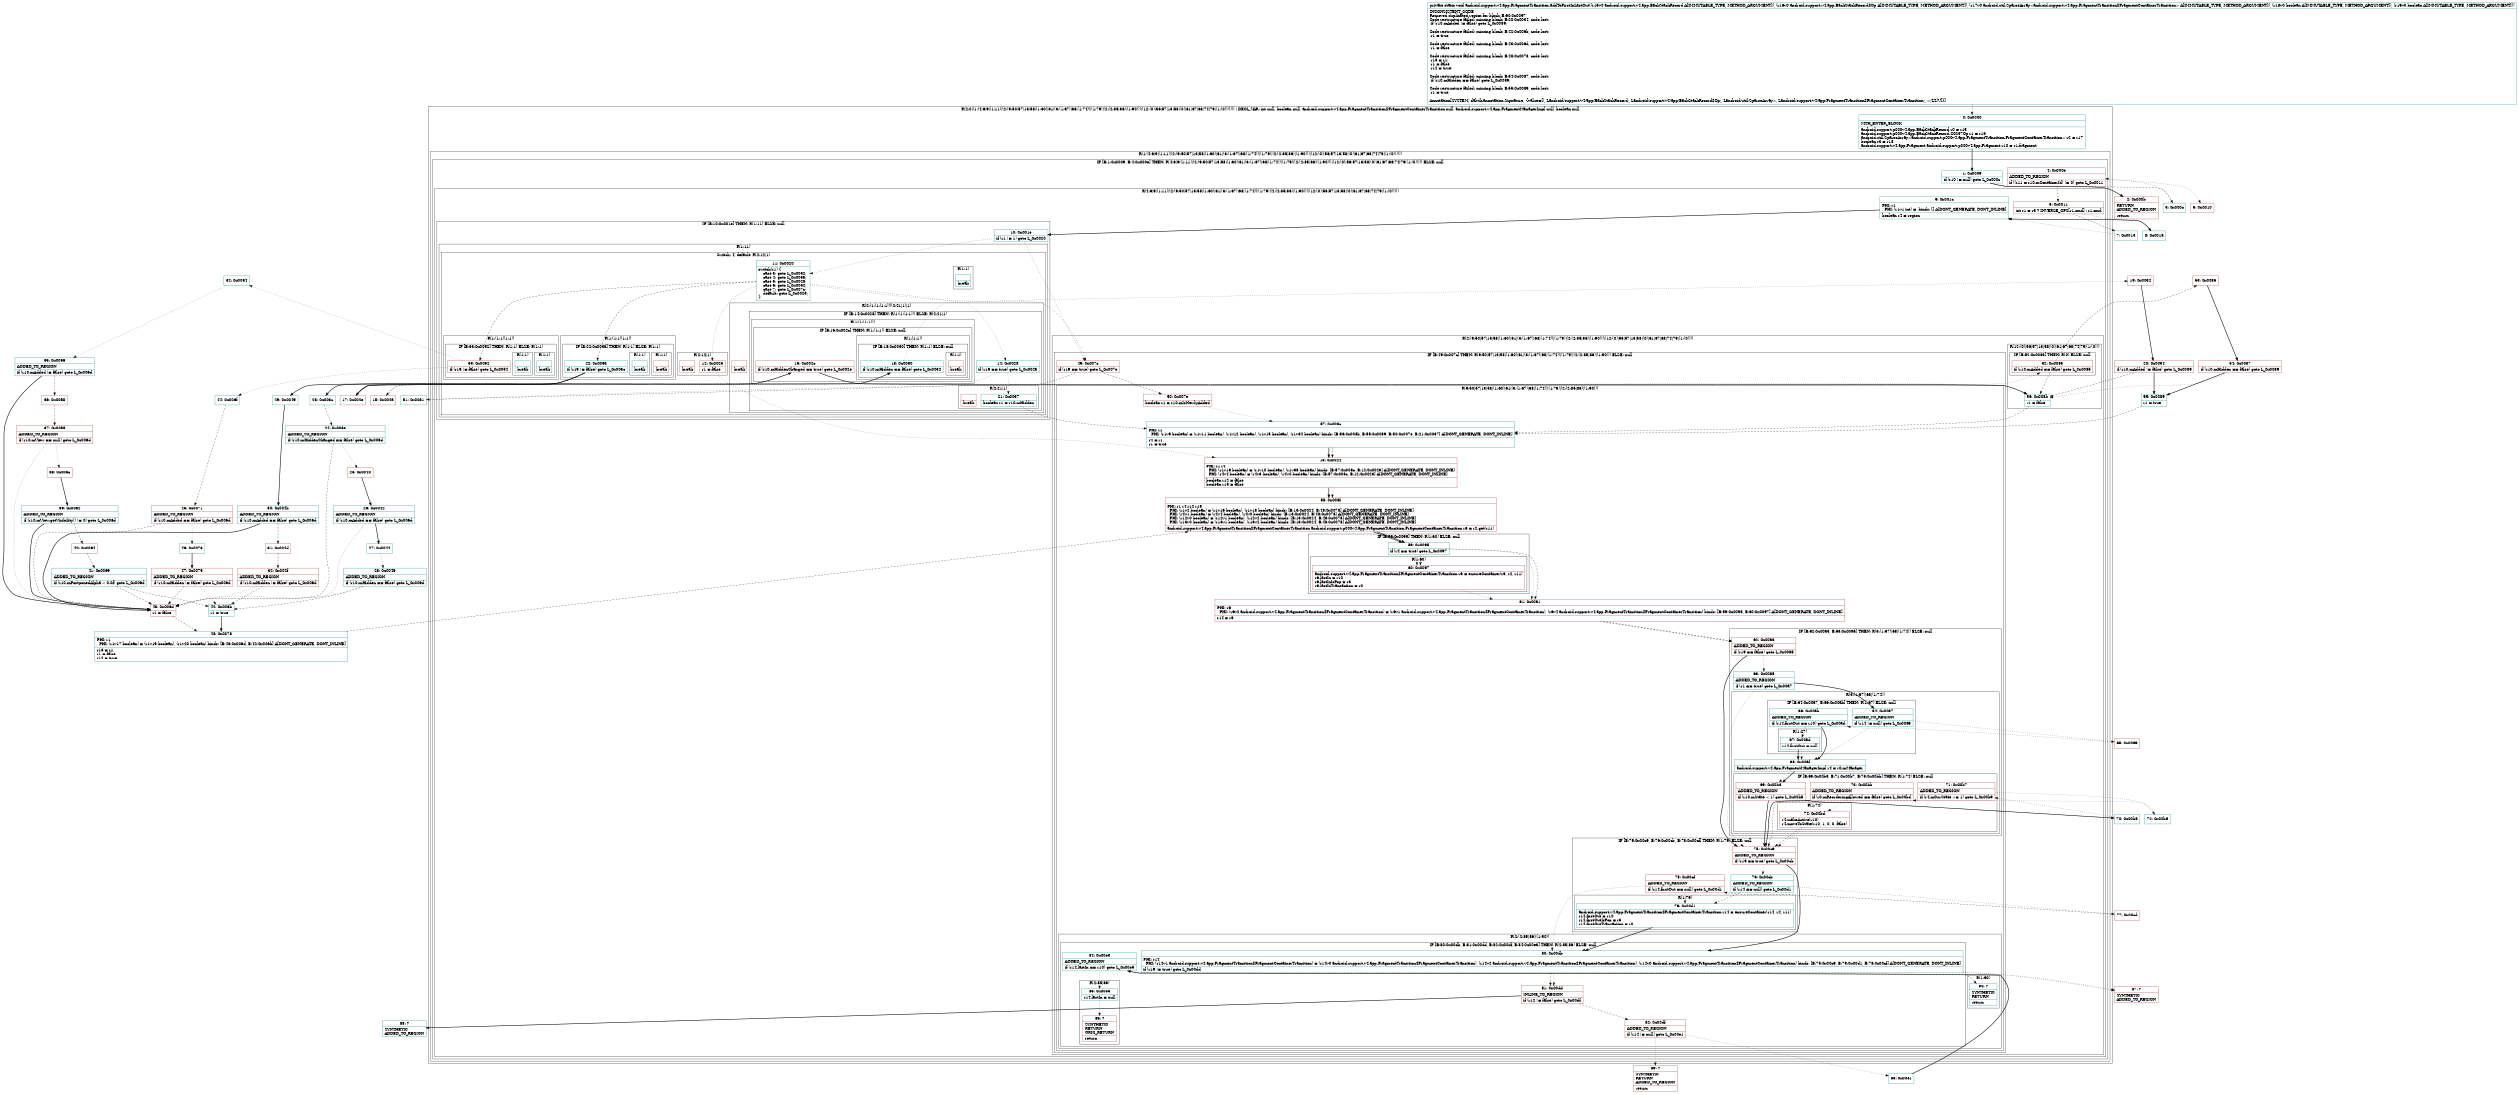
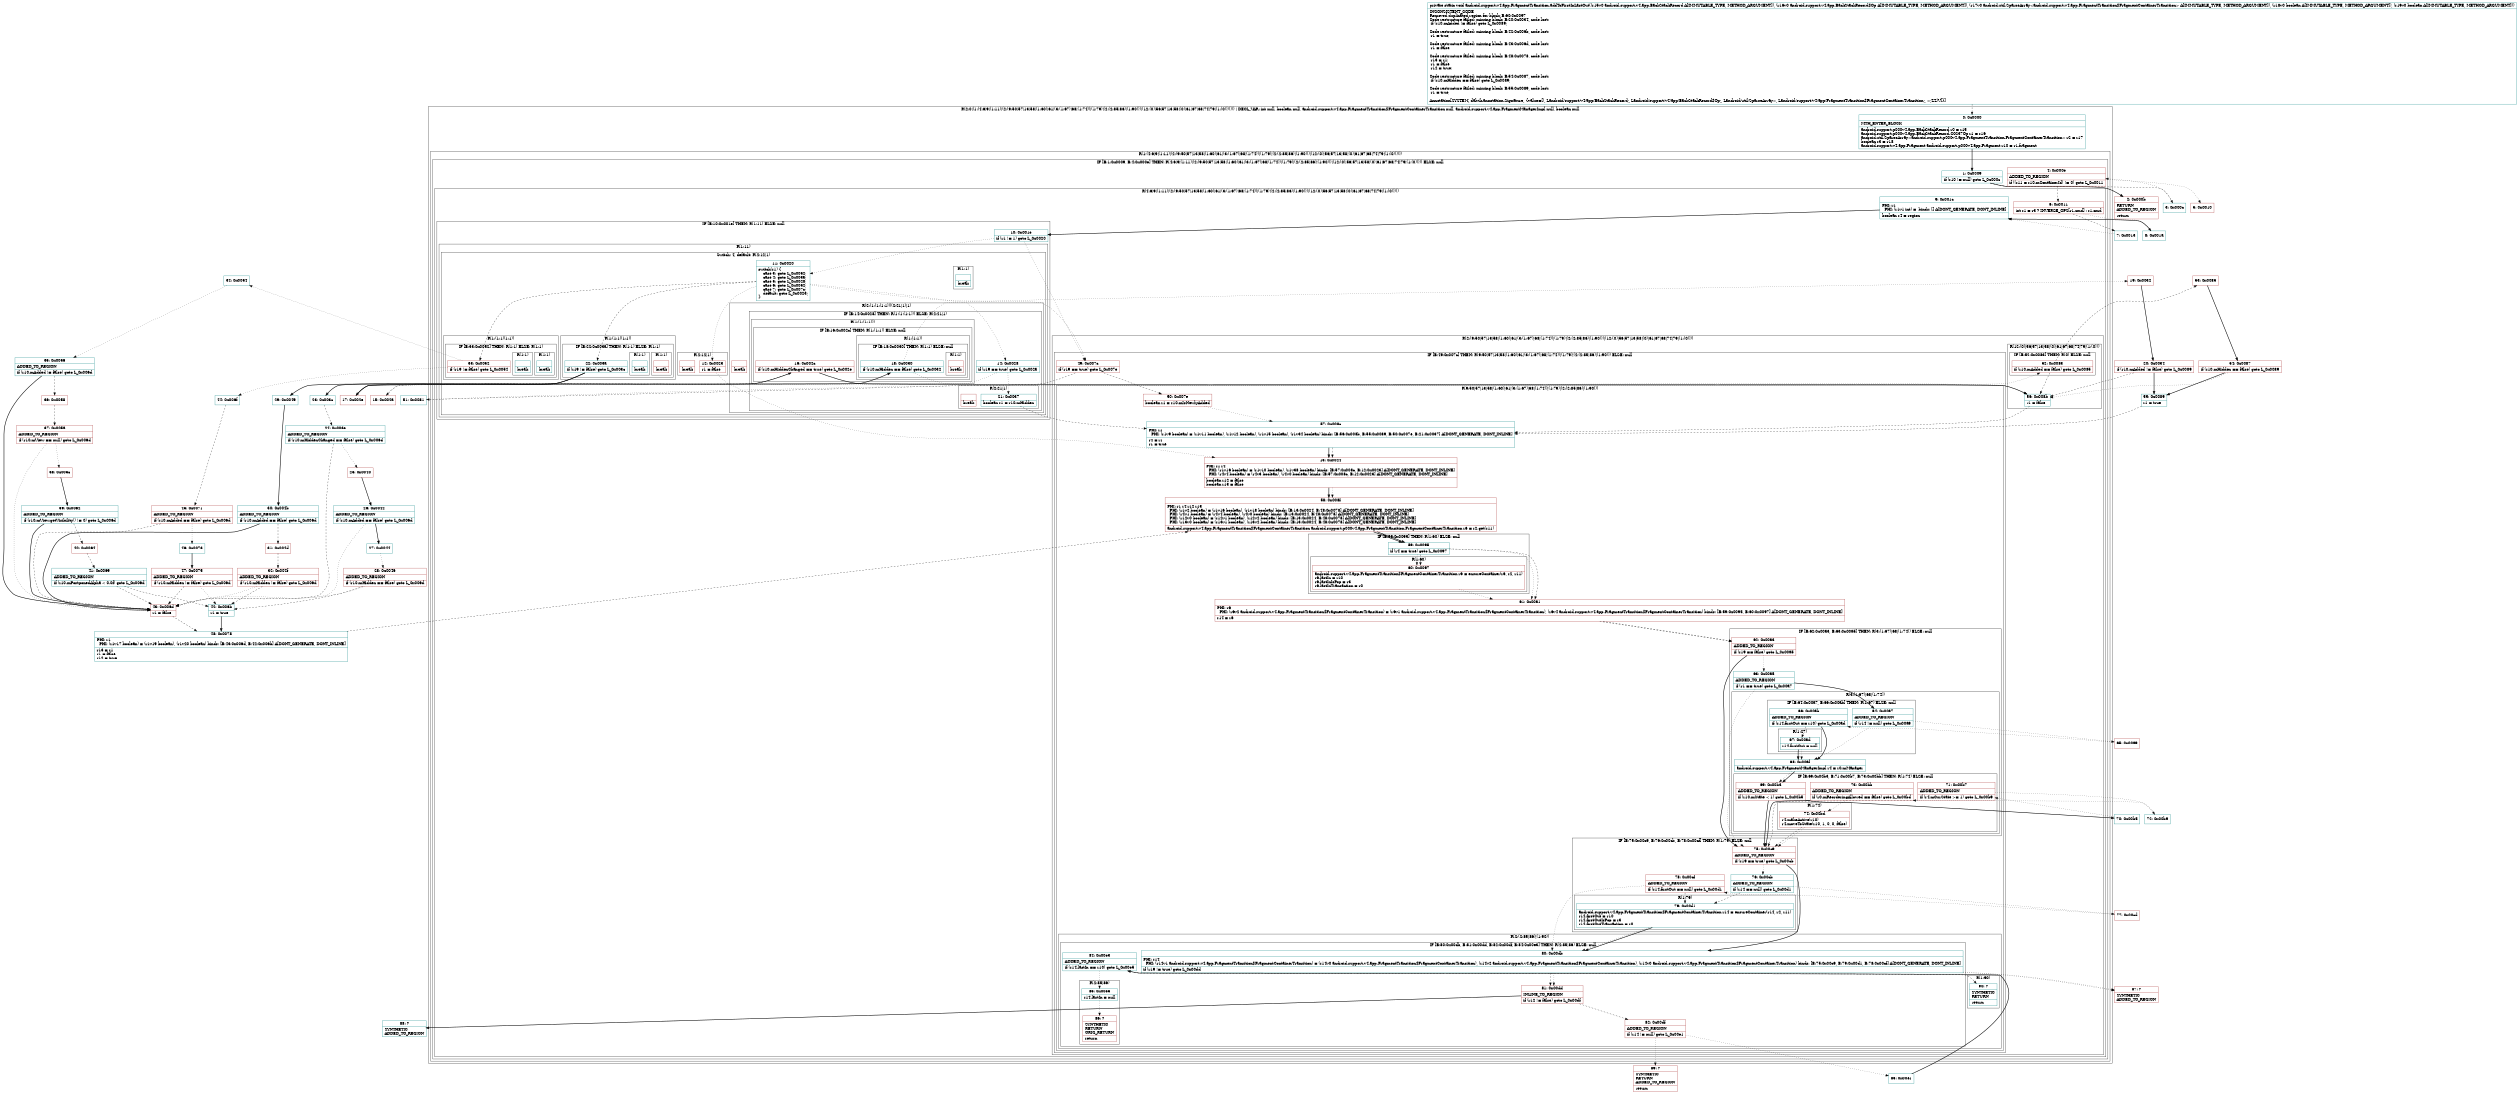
(385, 577) -> (385, 577)
(1921, 902) -> (1921, 902)
